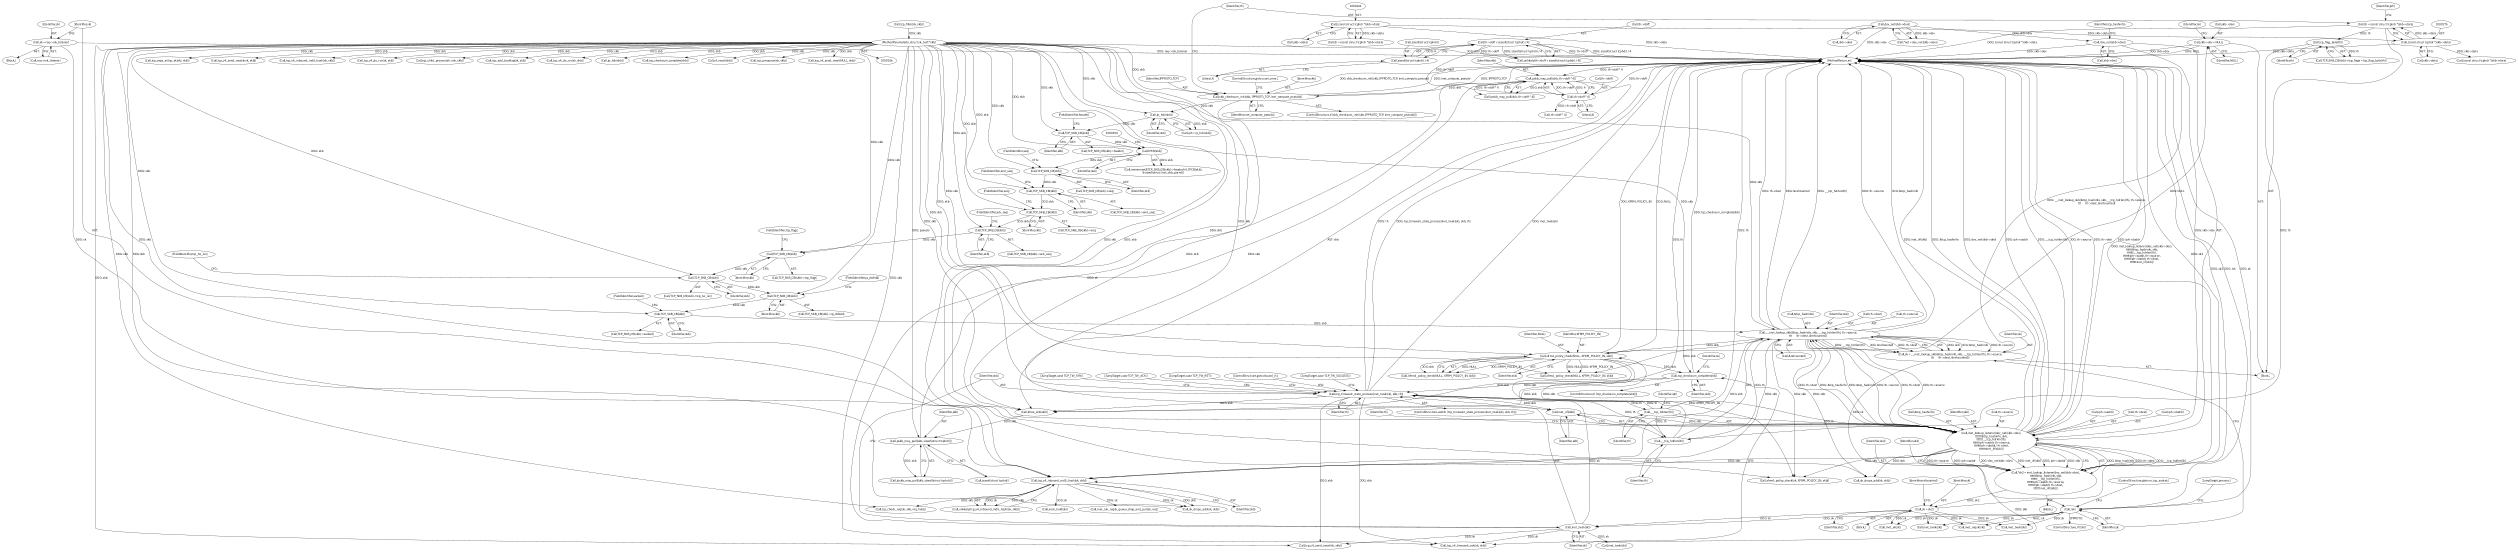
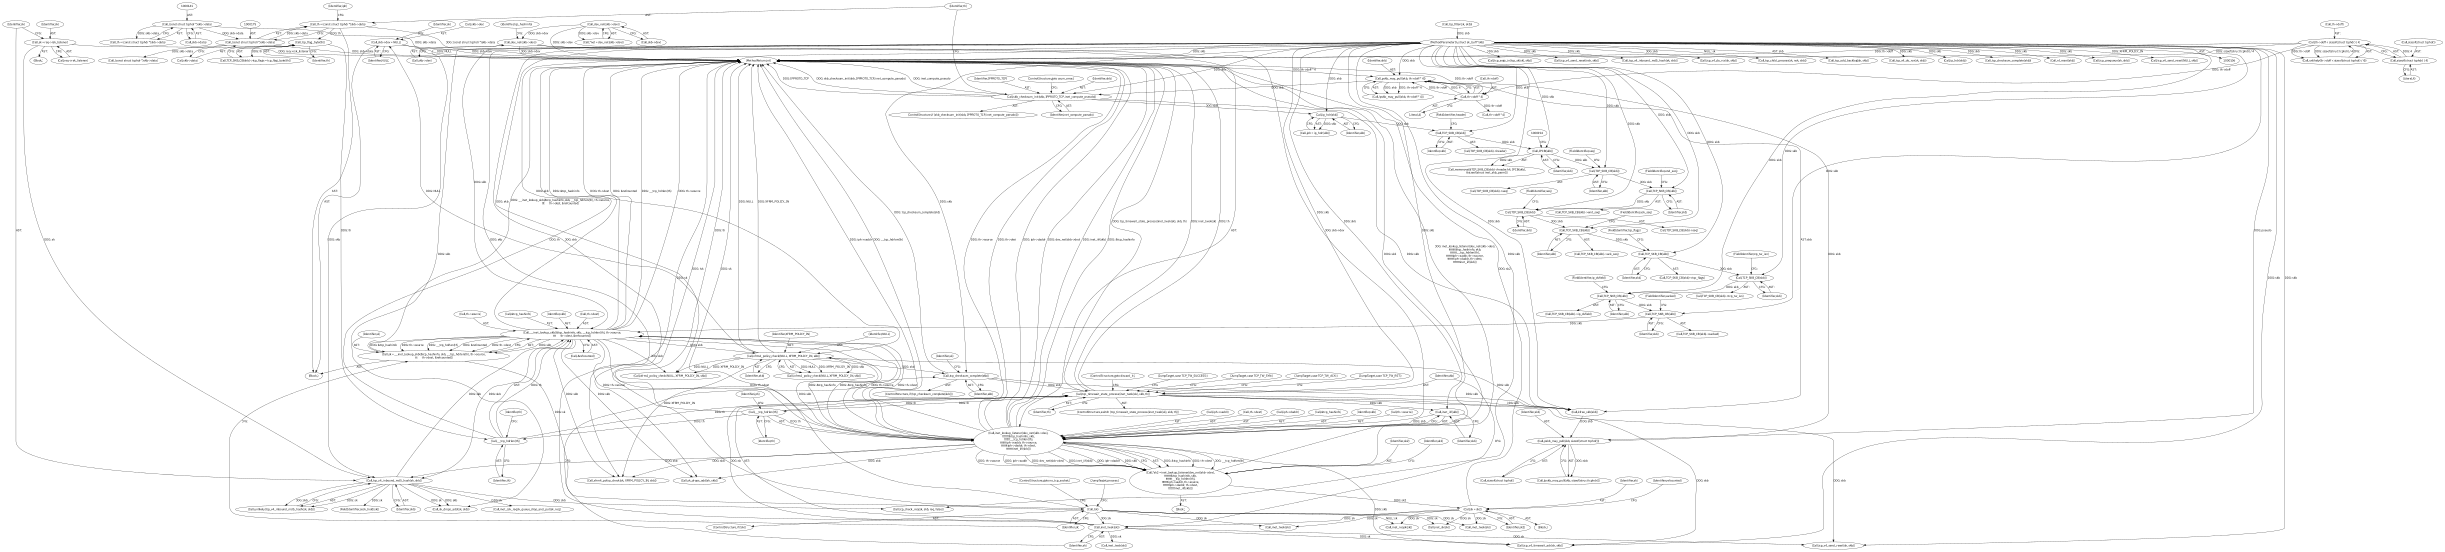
(564, 52) -> (1710, 52)
(613, 52) -> (1778, 52)
(846, 52) -> (2128, 52)
none -> (1410, 52)
(1055, 509) -> (360, 509)
(2077, 519) -> (936, 519)
